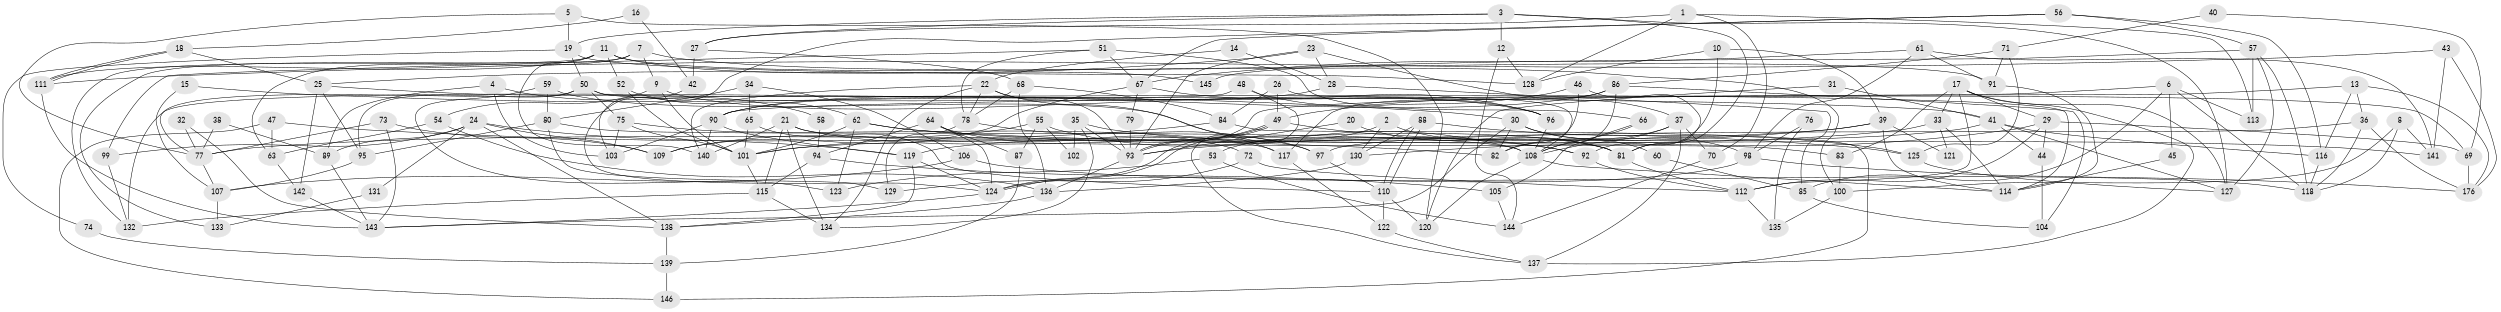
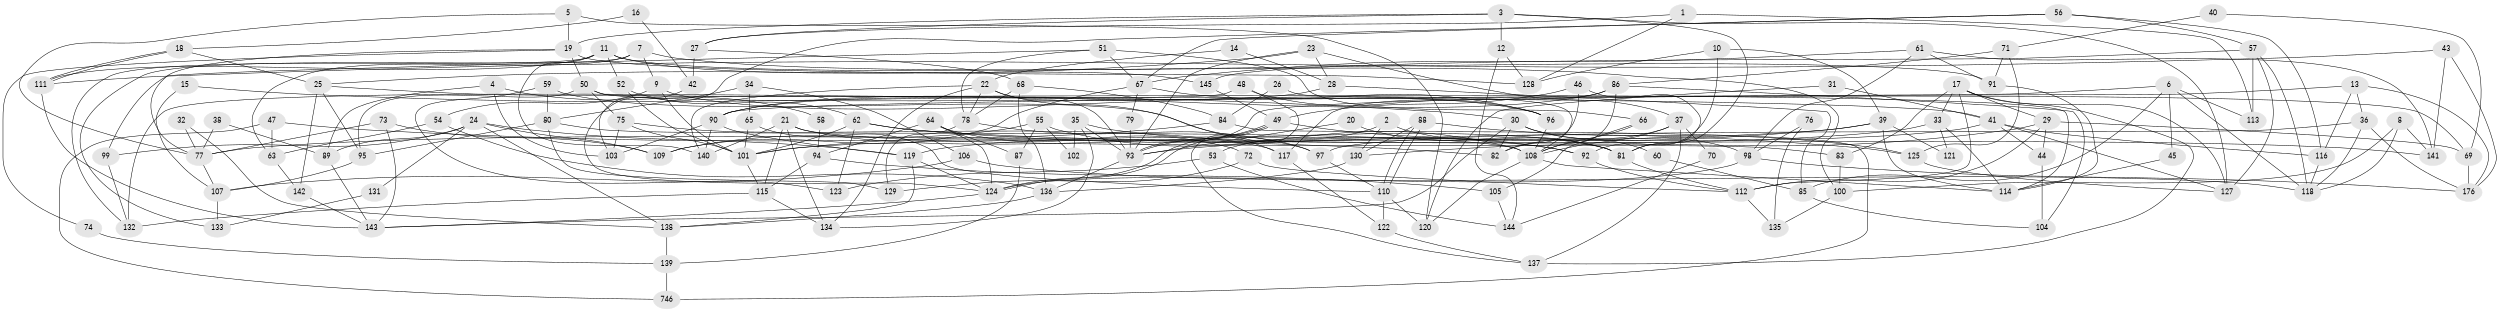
(1766, 77) -> none
(272, 96) -> (311, 55)
(1277, 103) -> (1252, 108)
(667, 300) -> (667, 300)
